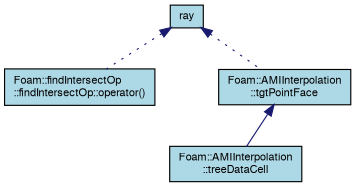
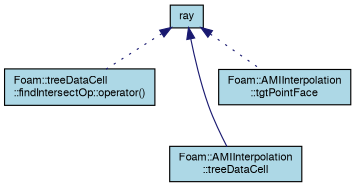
(80, 87) -> (80, 87)
(257, 130) -> (205, 94)
